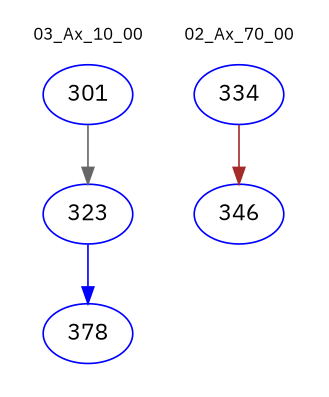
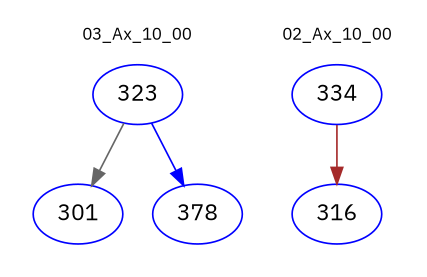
(240, 36) -> (338, 36)
(88, 146) -> (112, 147)
(239, 214) -> (337, 214)
